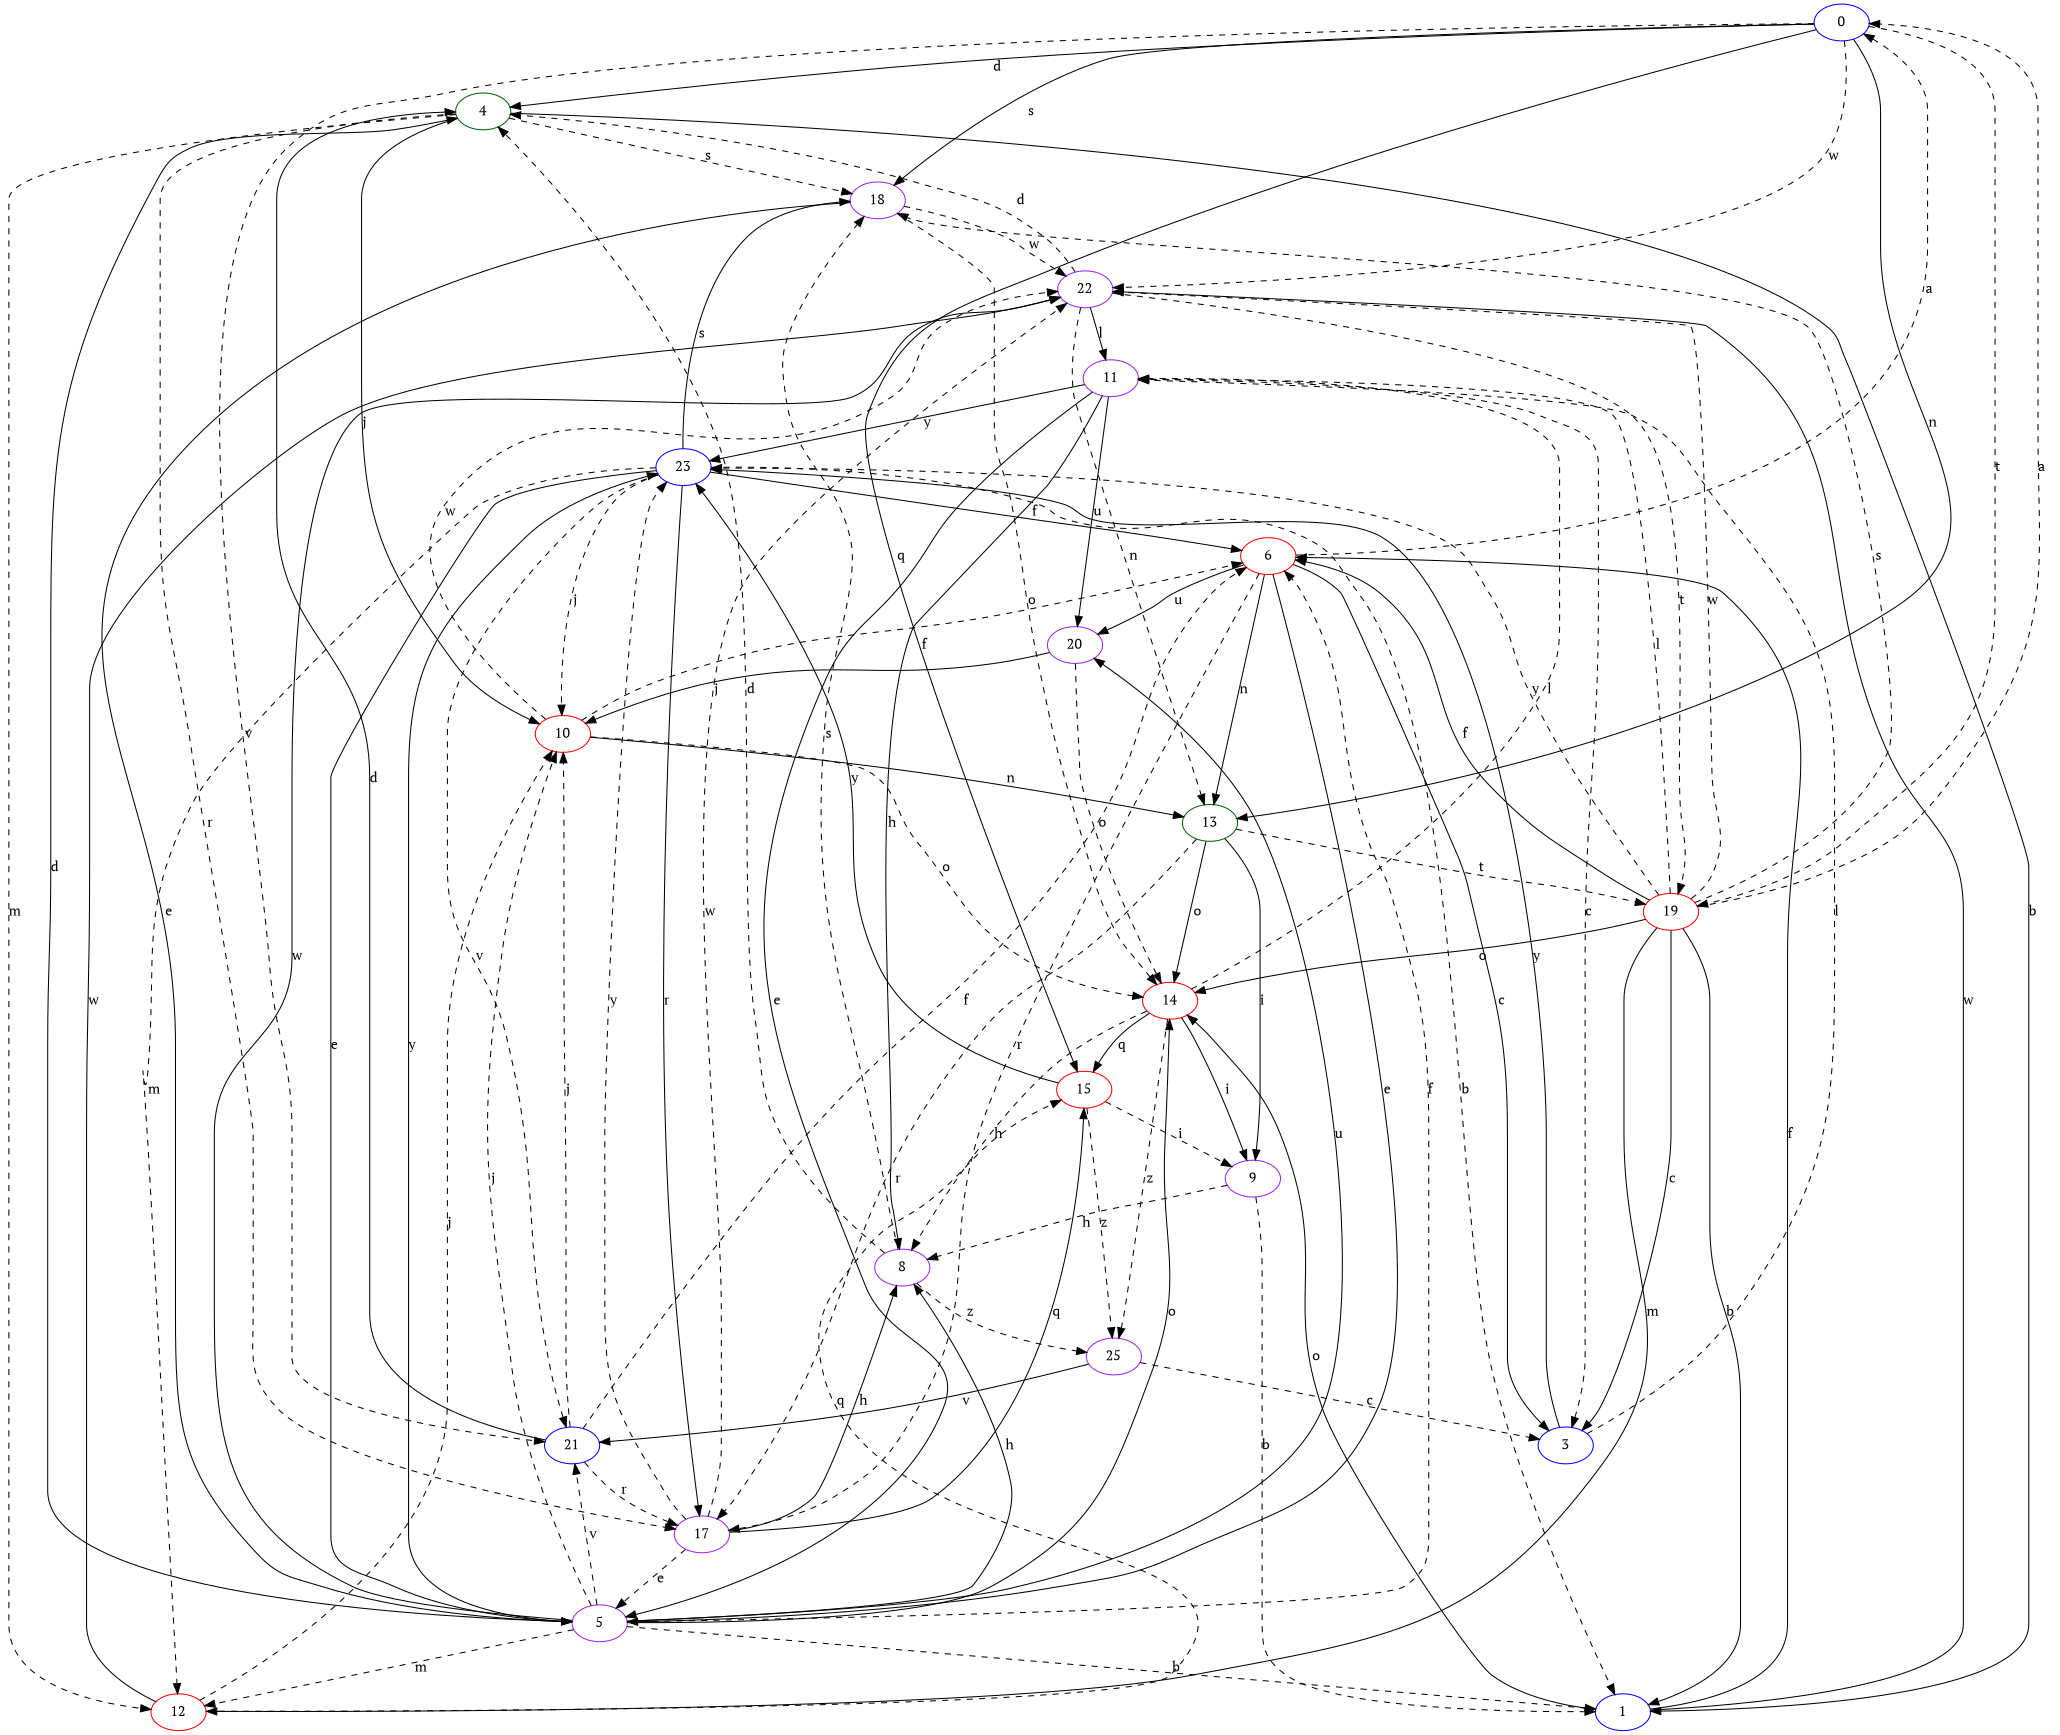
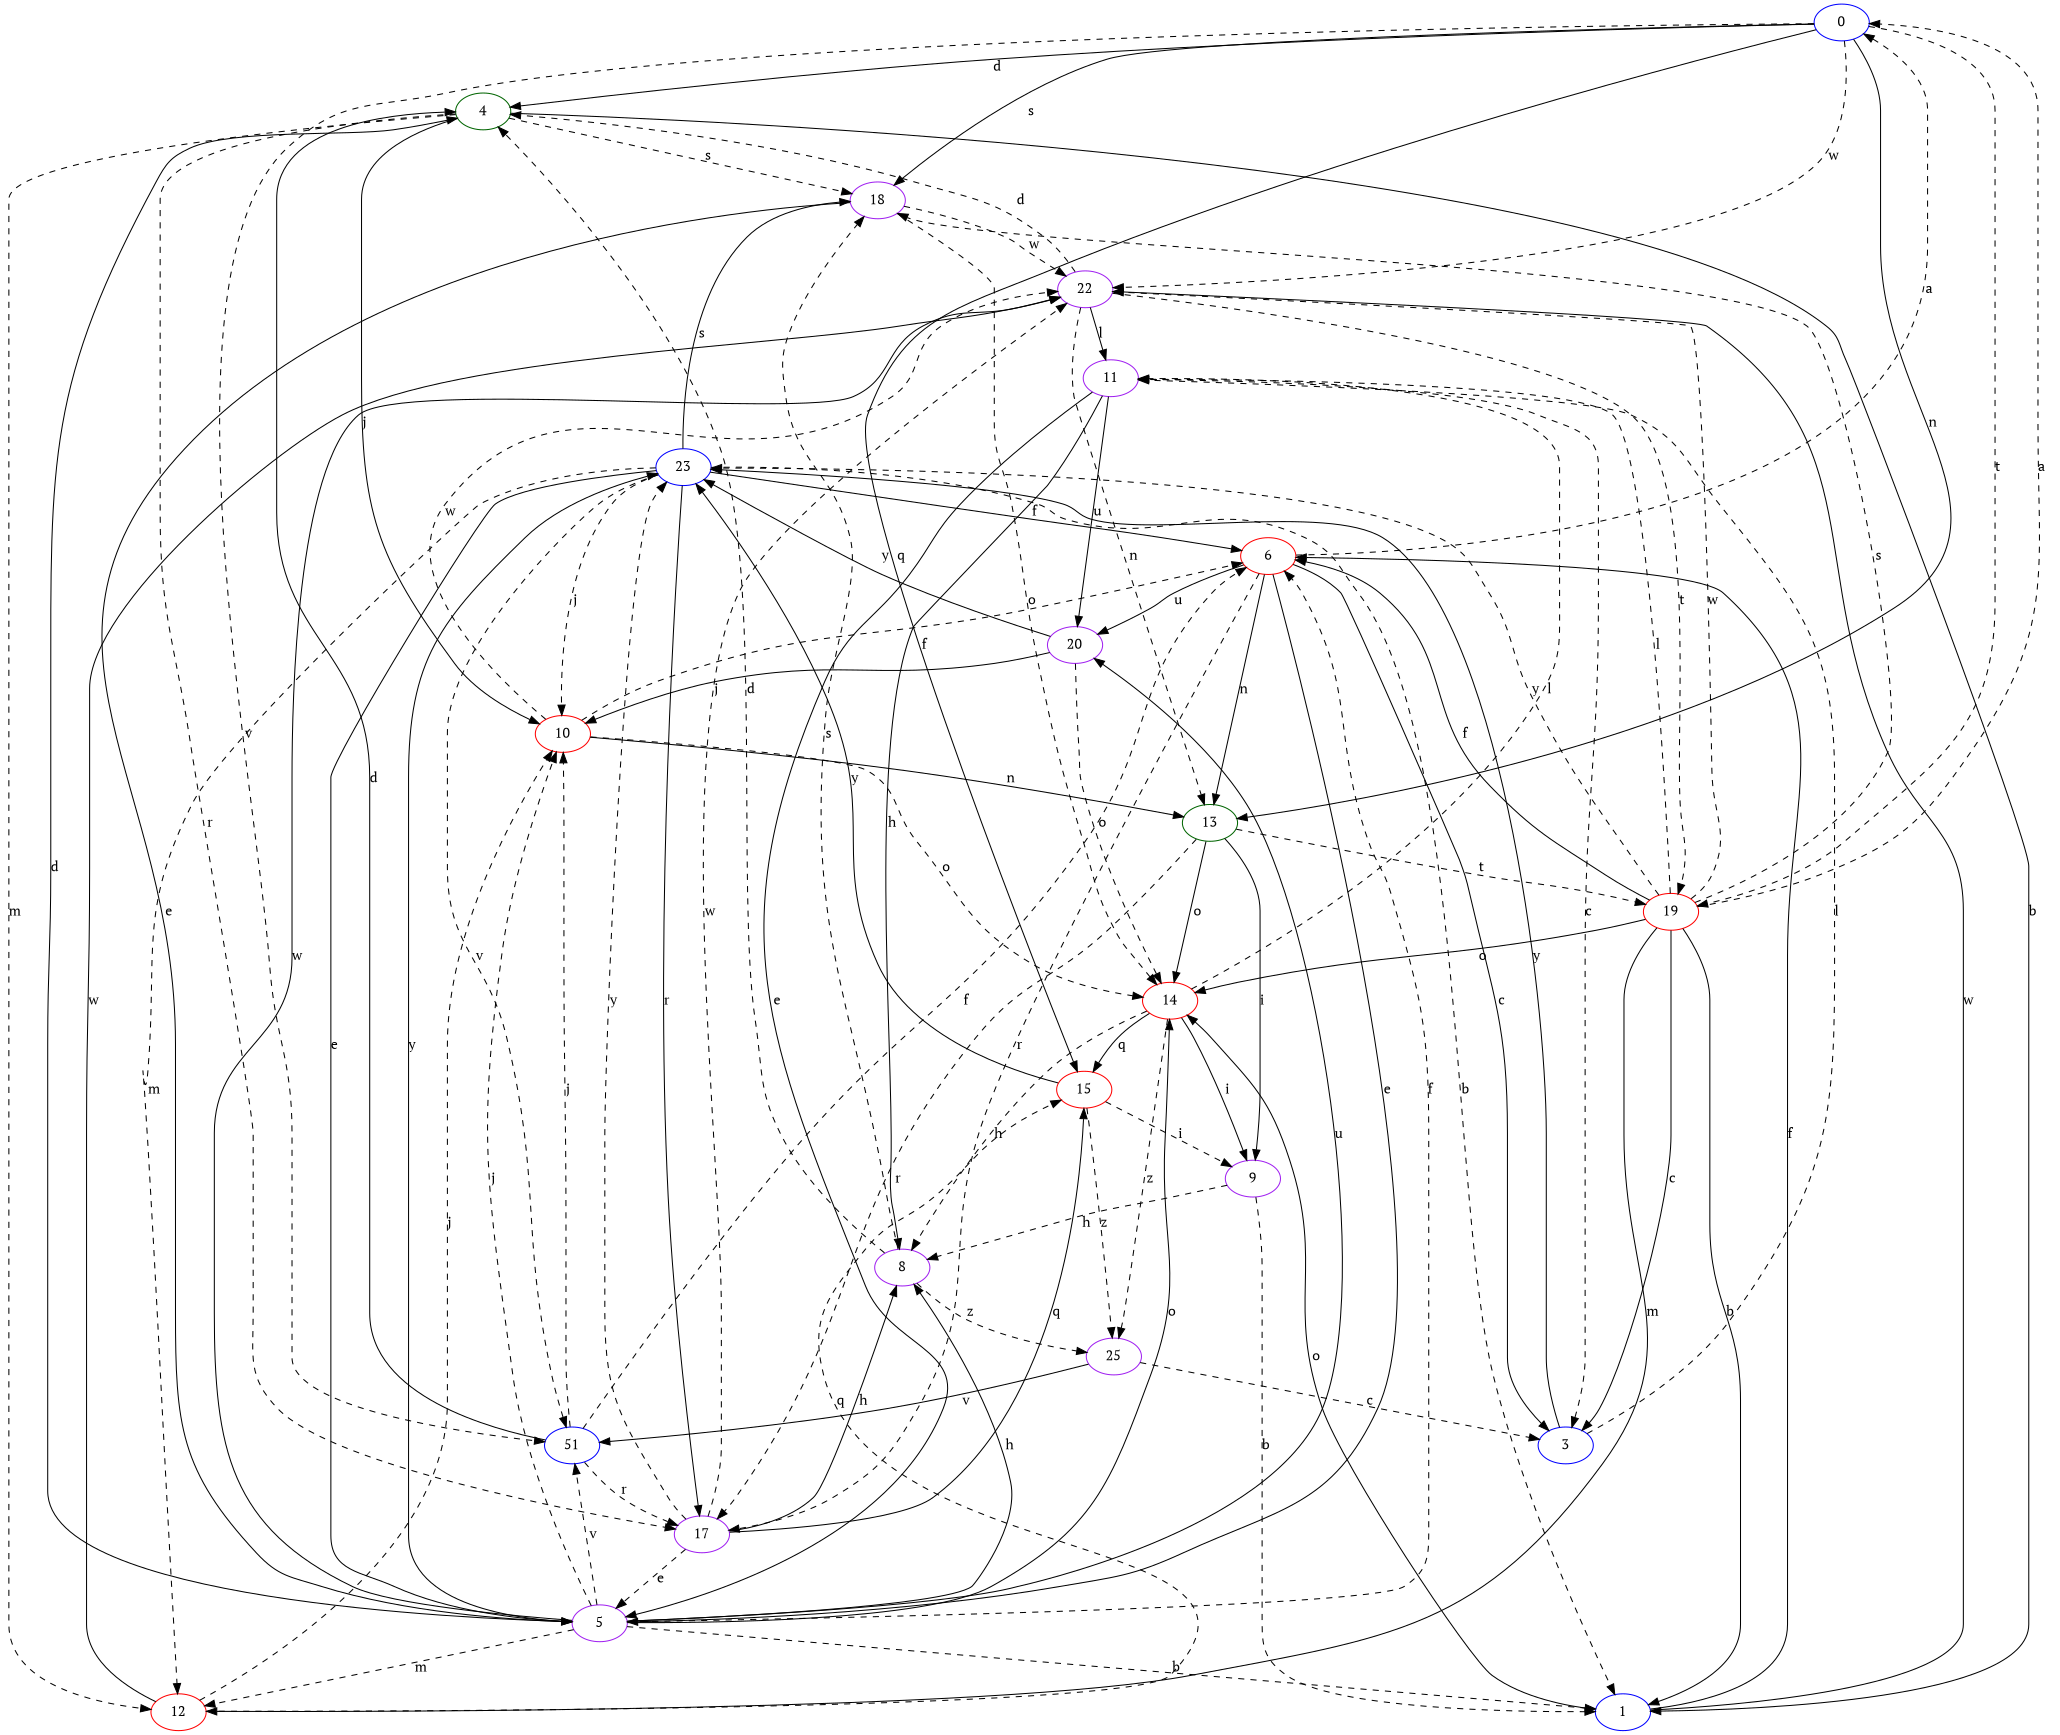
(893, 424) -> (877, 572)
(572, 1445) -> (572, 1445)
